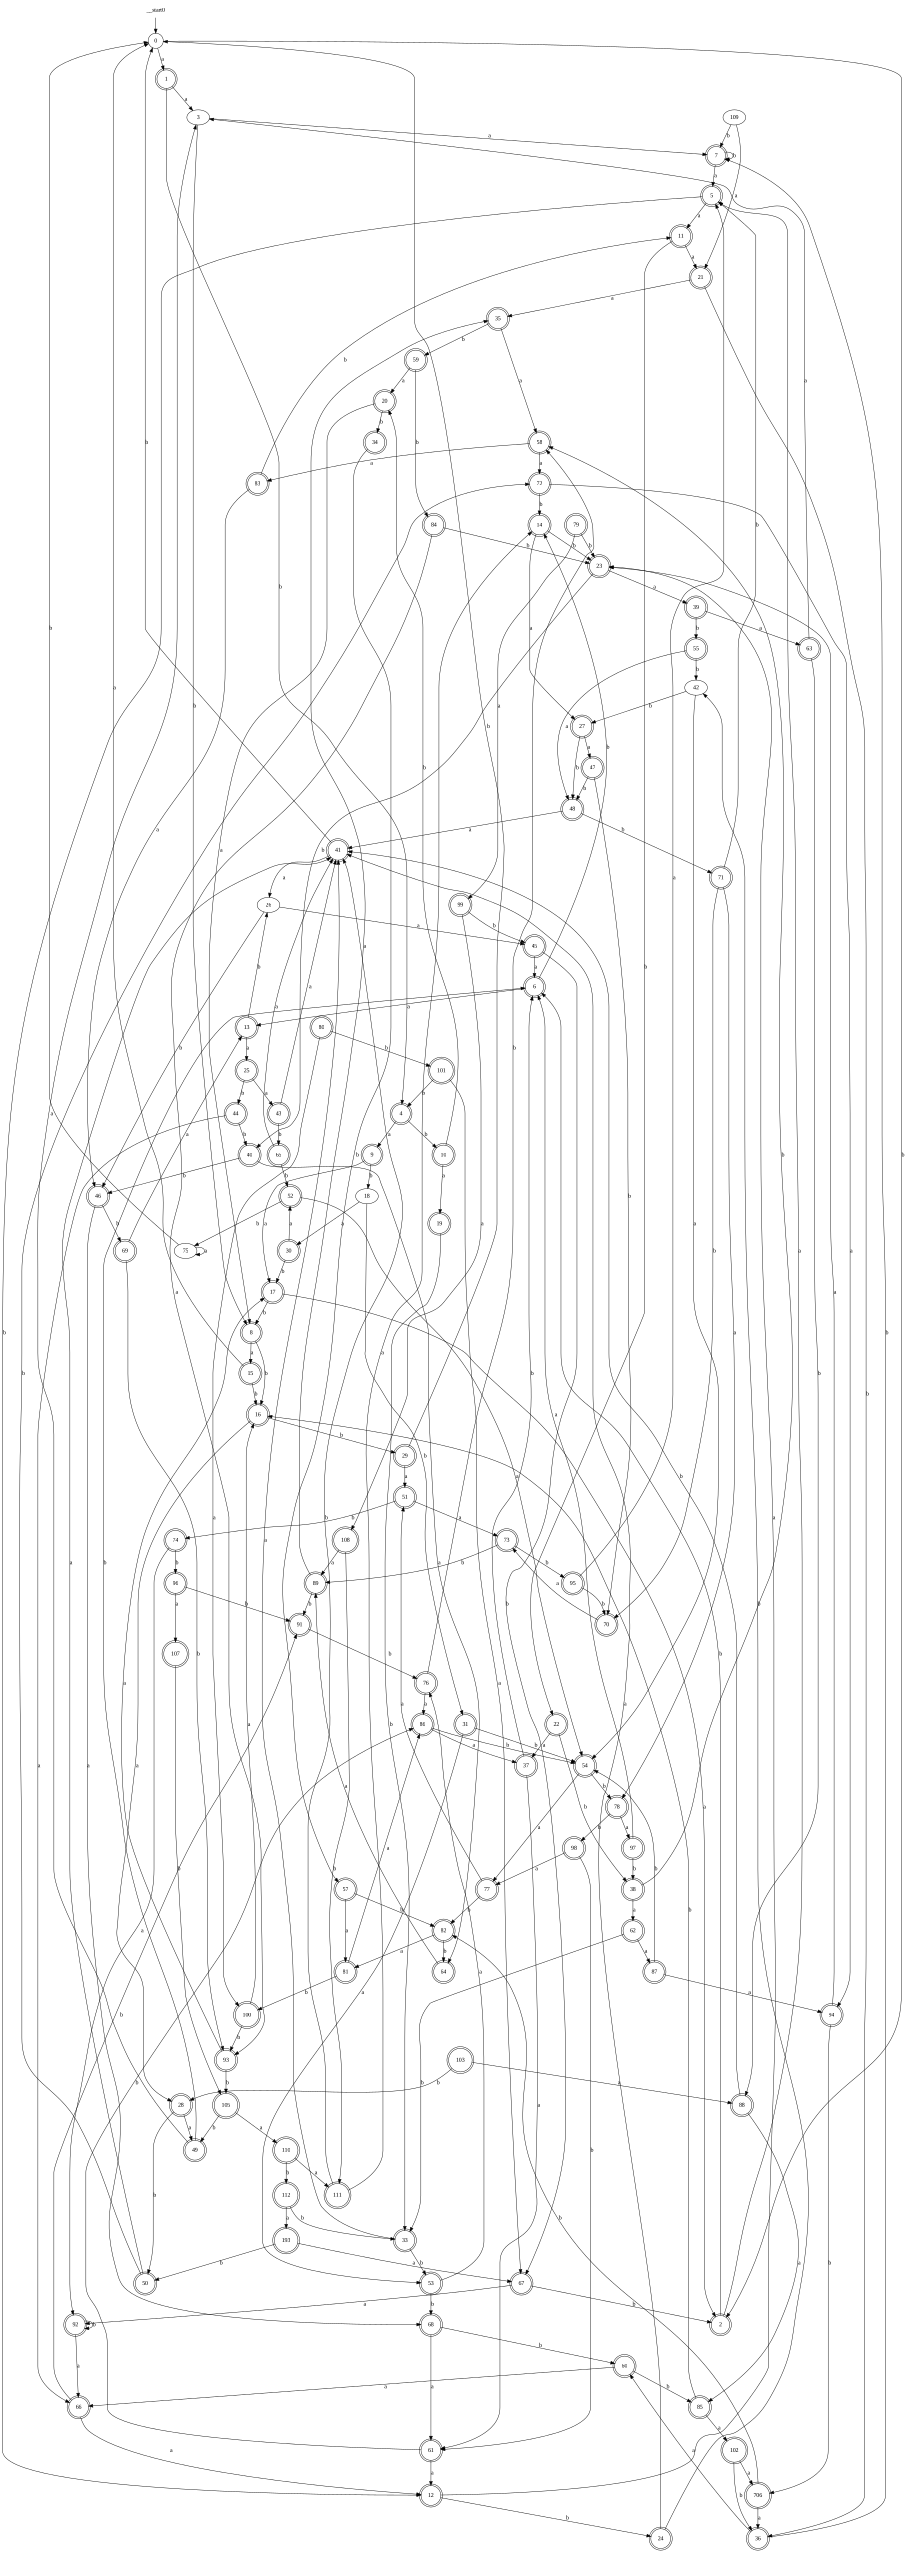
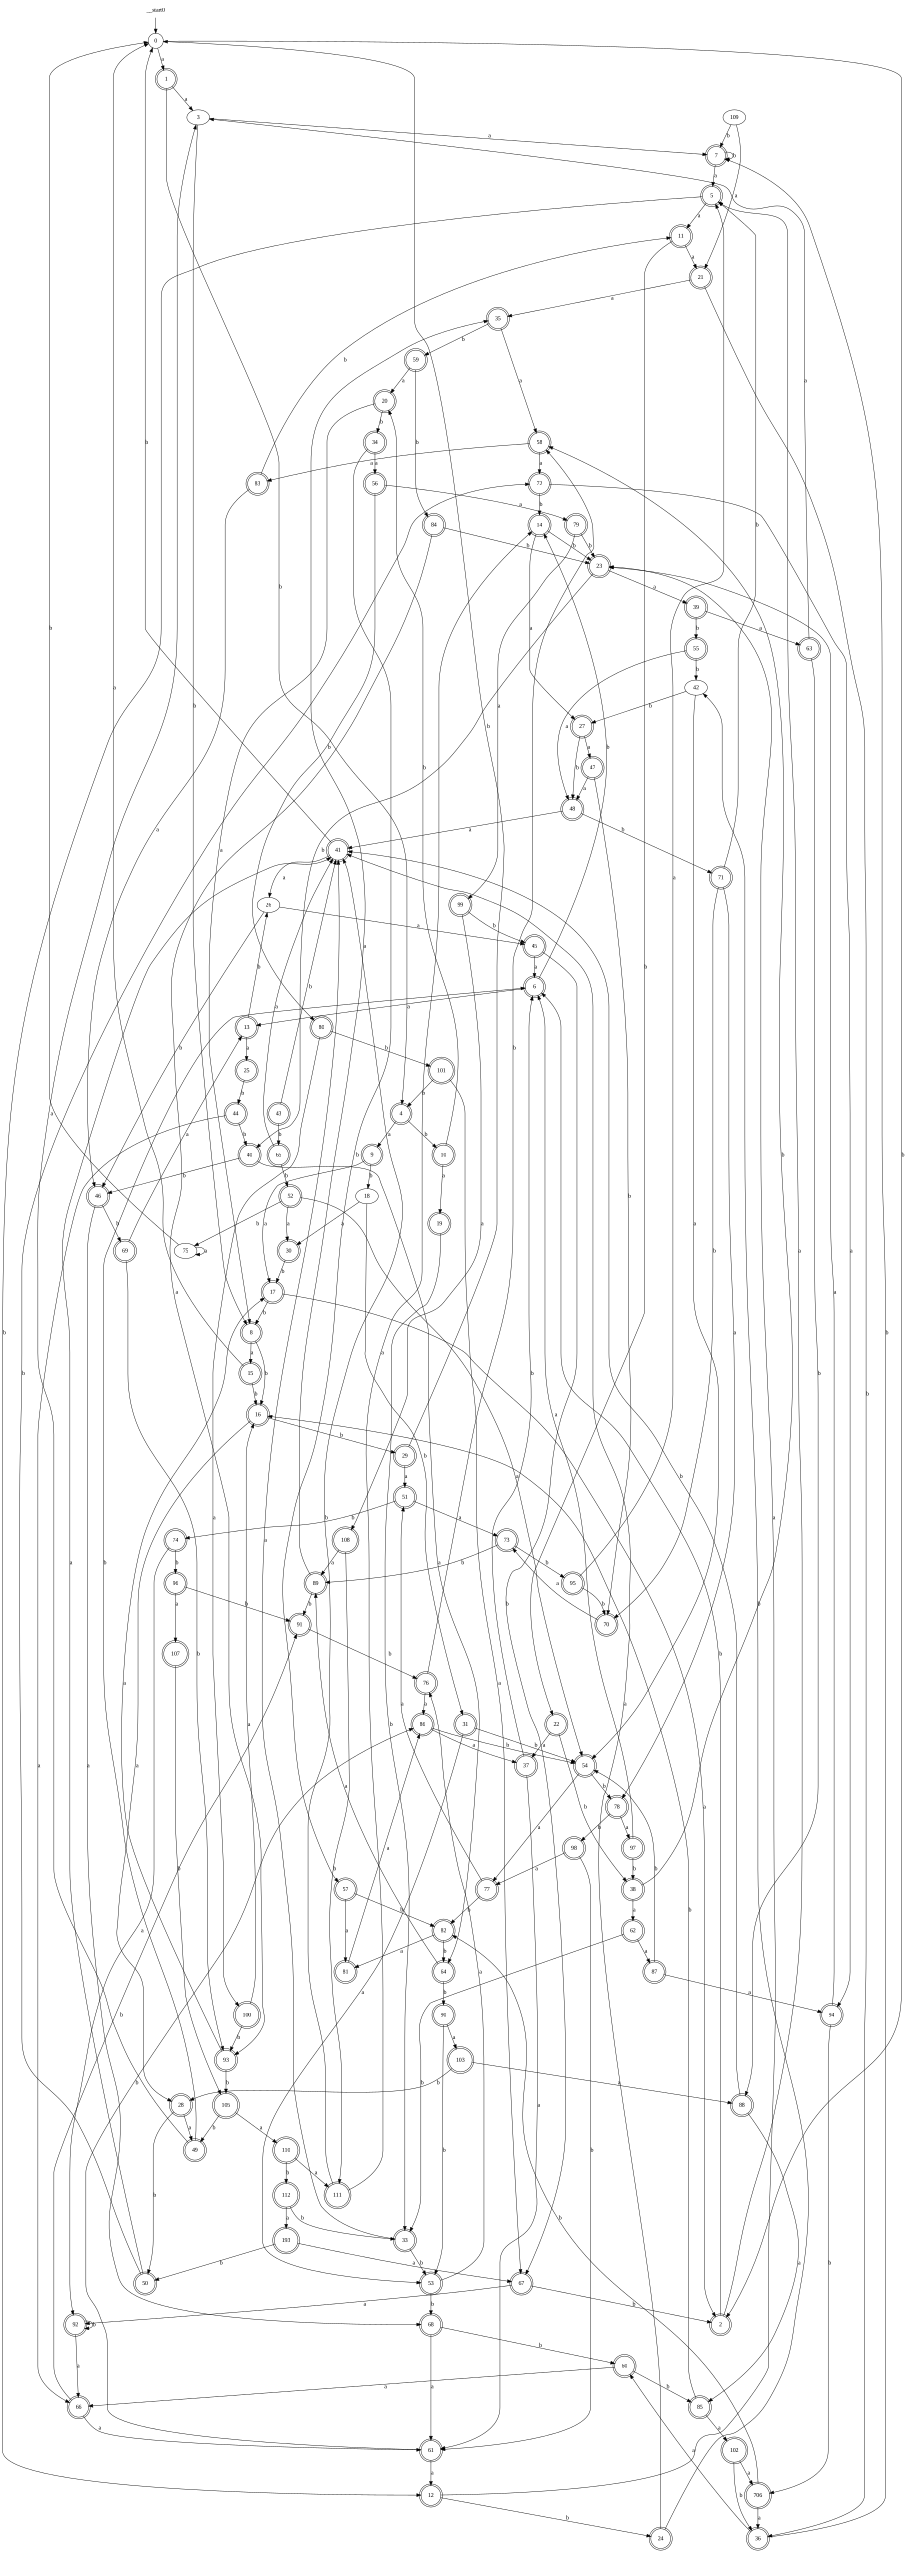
none -> (375, 484)
(585, 788) -> (585, 788)
(310, 987) -> (310, 987)
(261, 1090) -> none
(289, 1226) -> (287, 1221)
(299, 1992) -> none
none -> (444, 2015)
(241, 2475) -> (246, 2446)
